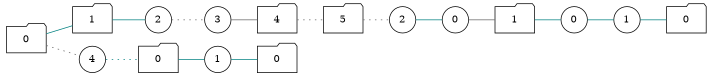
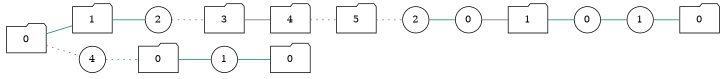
(218, 20) -> (224, 20)
